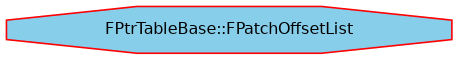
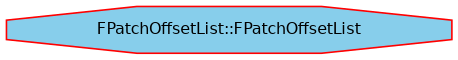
(229, 30) -> (229, 30)
